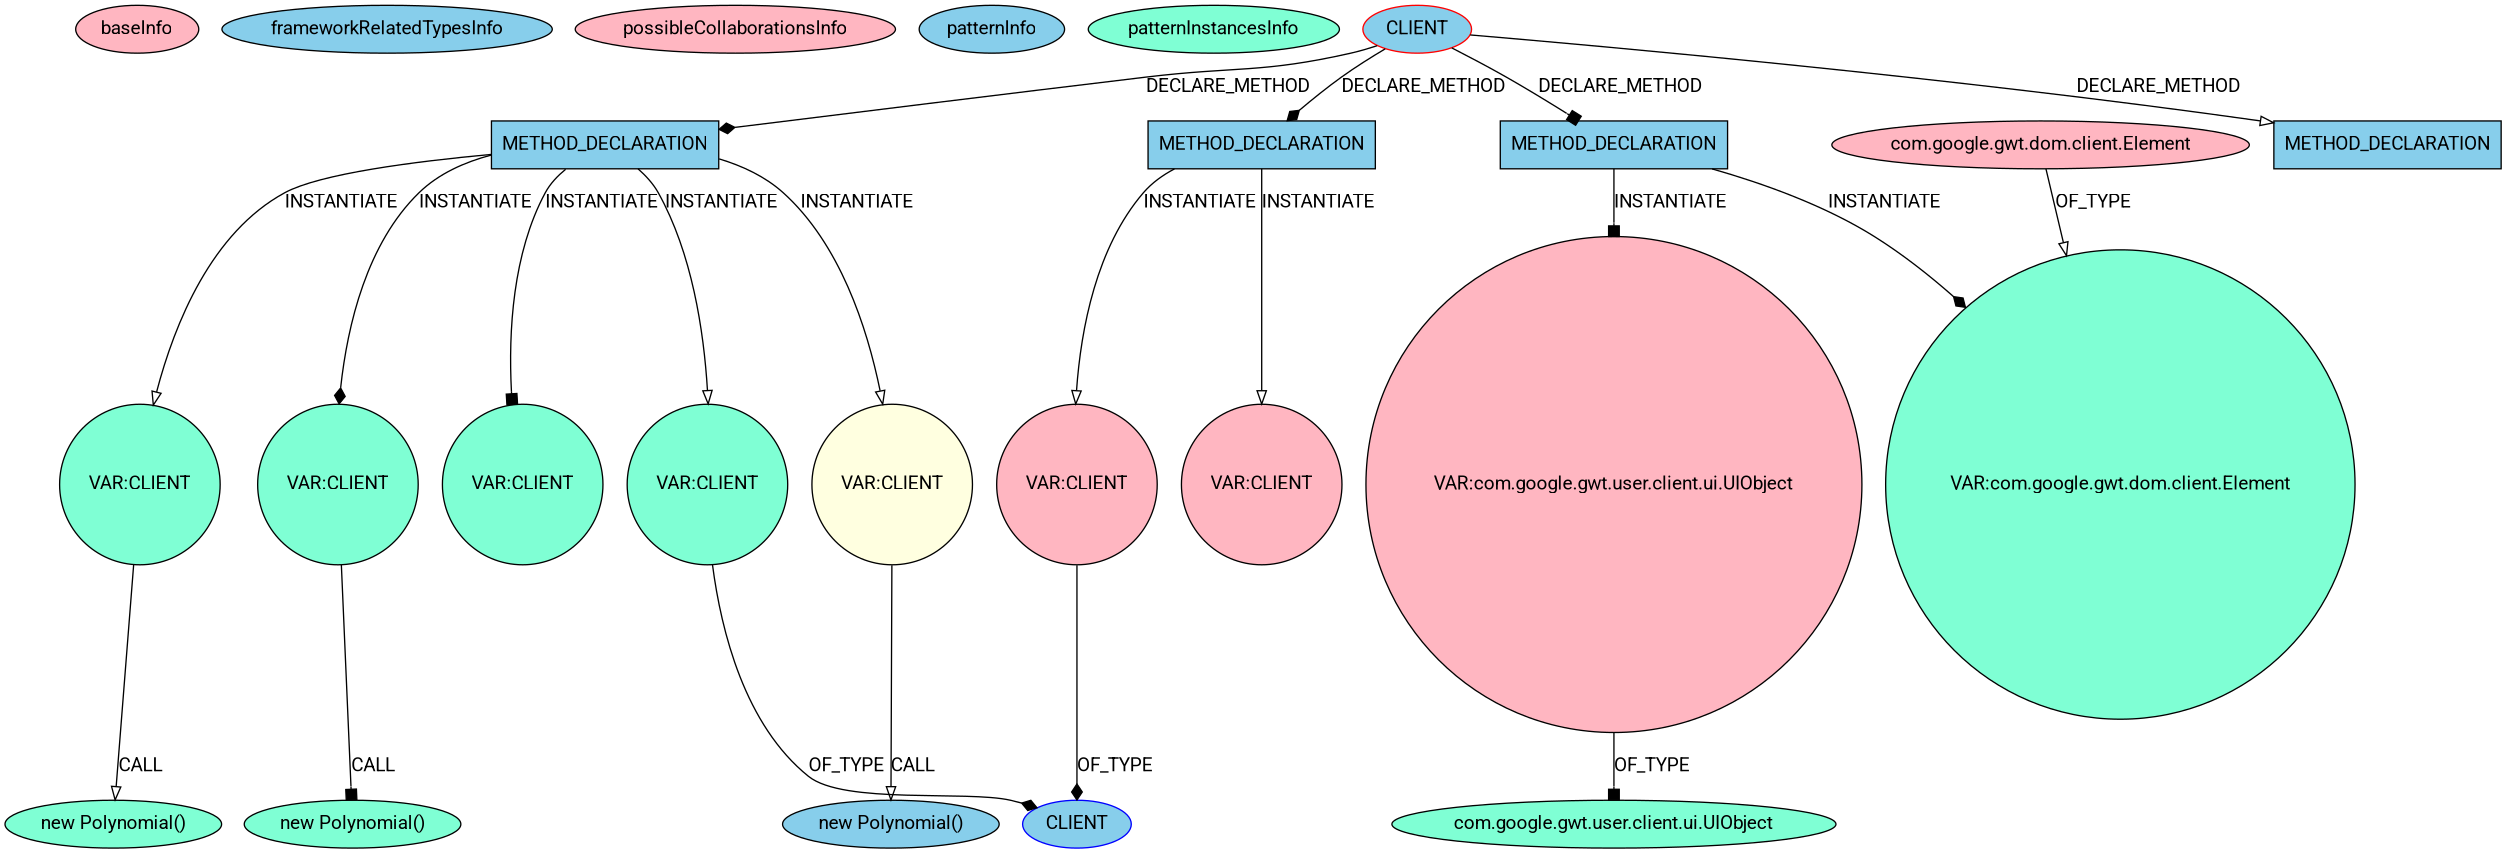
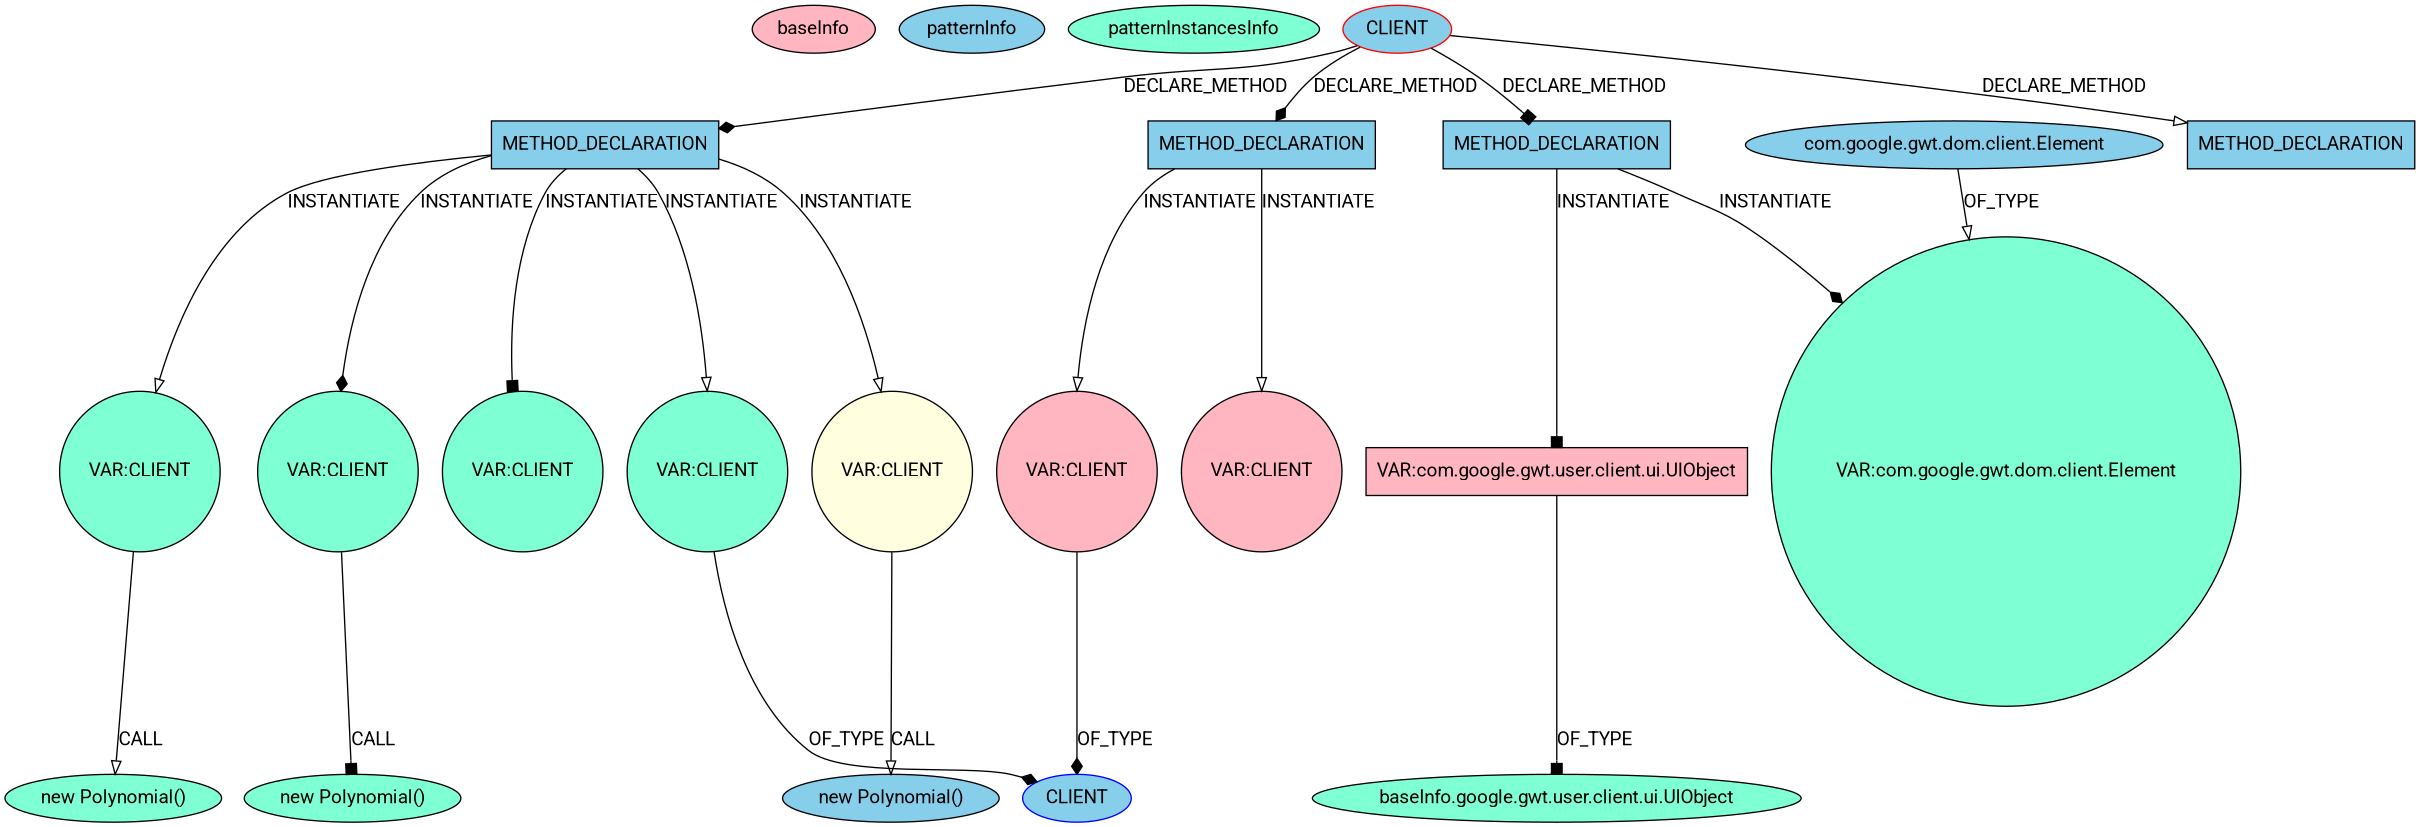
(387, 29) -> none
(735, 29) -> none
(2041, 145) -> (1954, 145)
(1614, 485) -> (1557, 472)
(1614, 824) -> (1557, 798)
